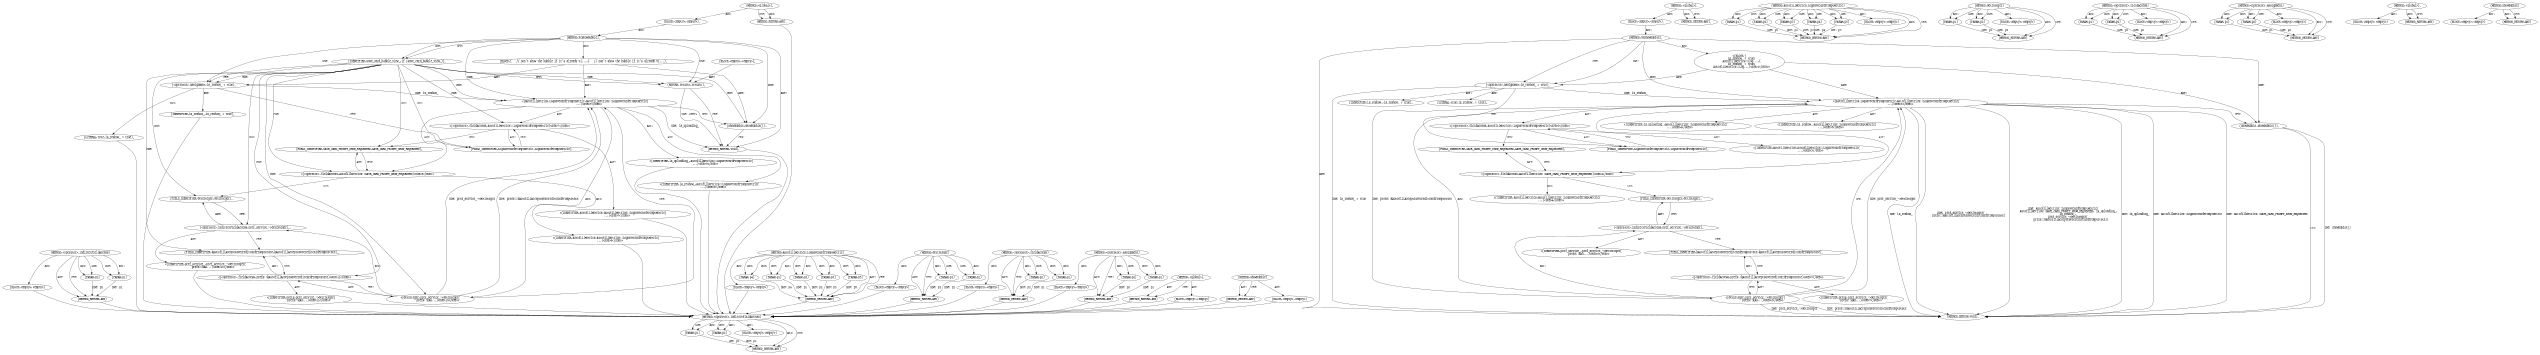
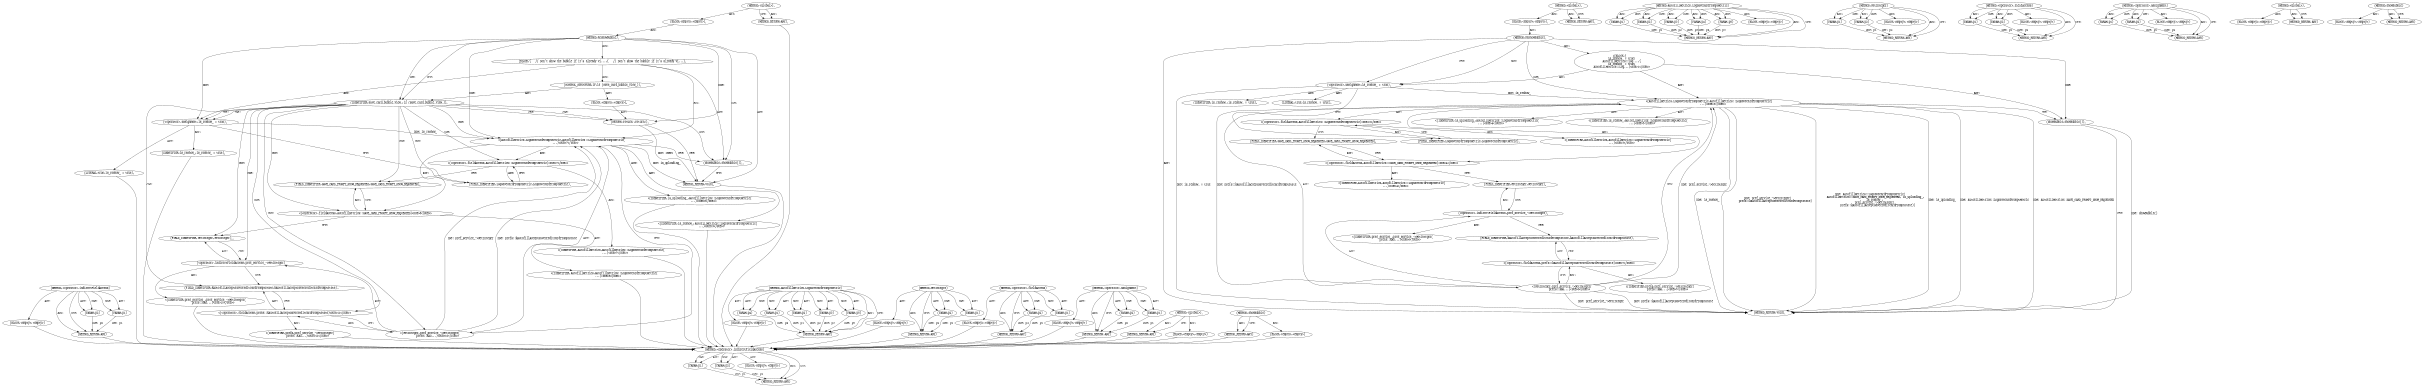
none -> (602, 85)
